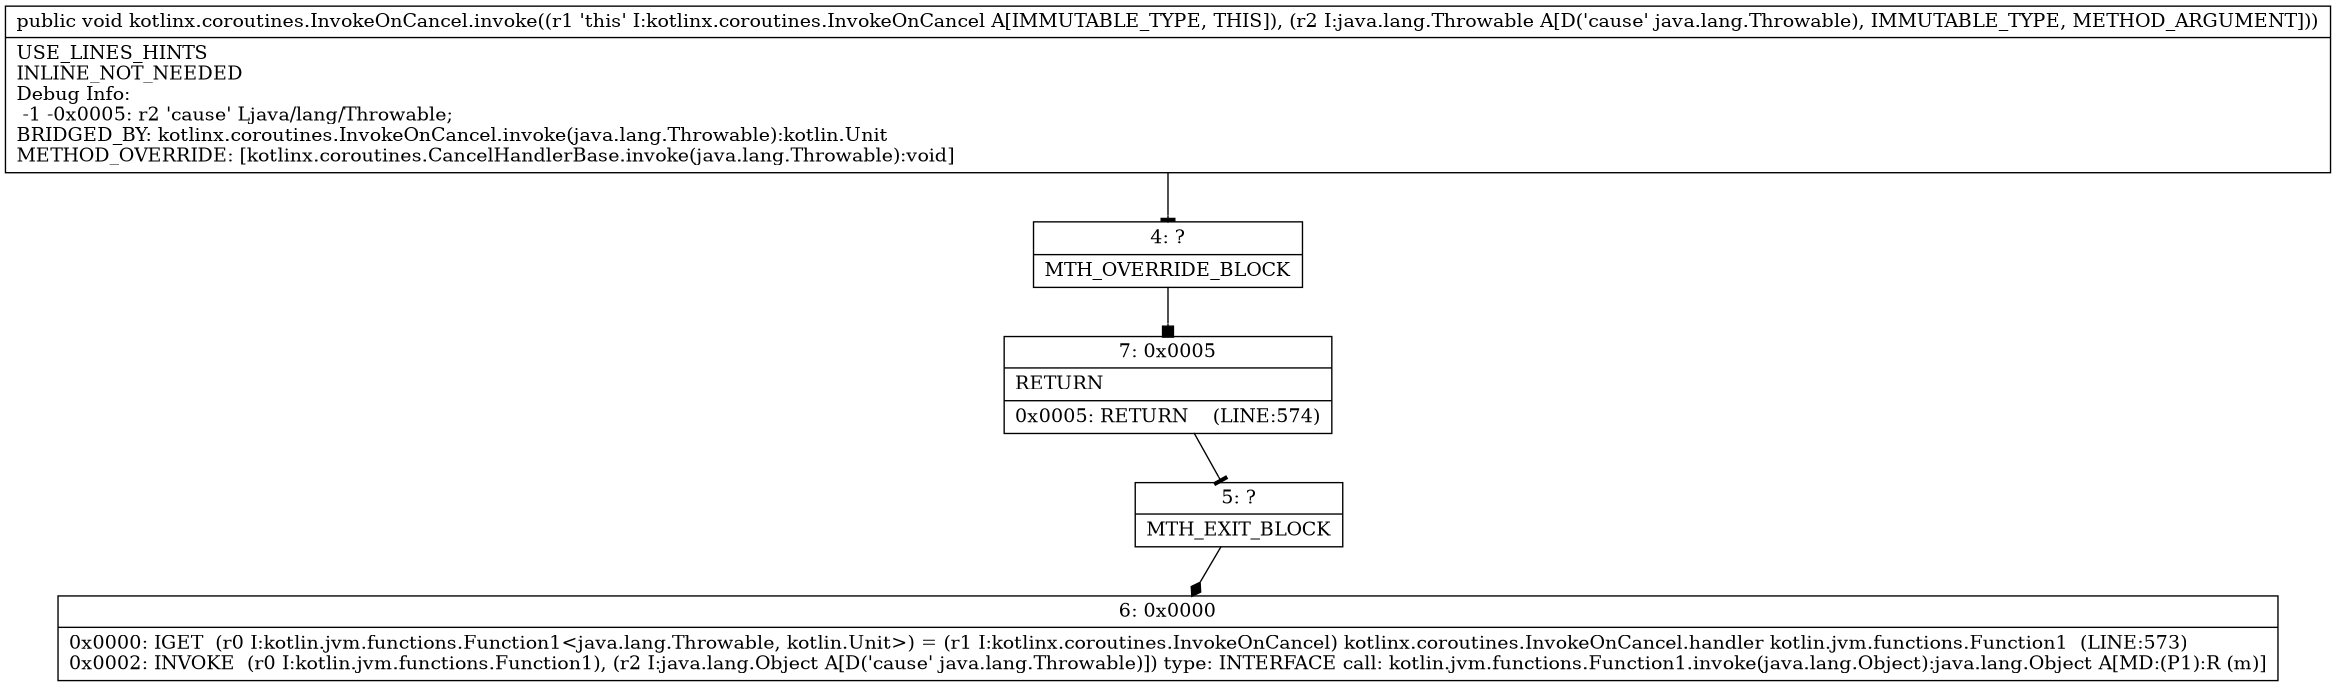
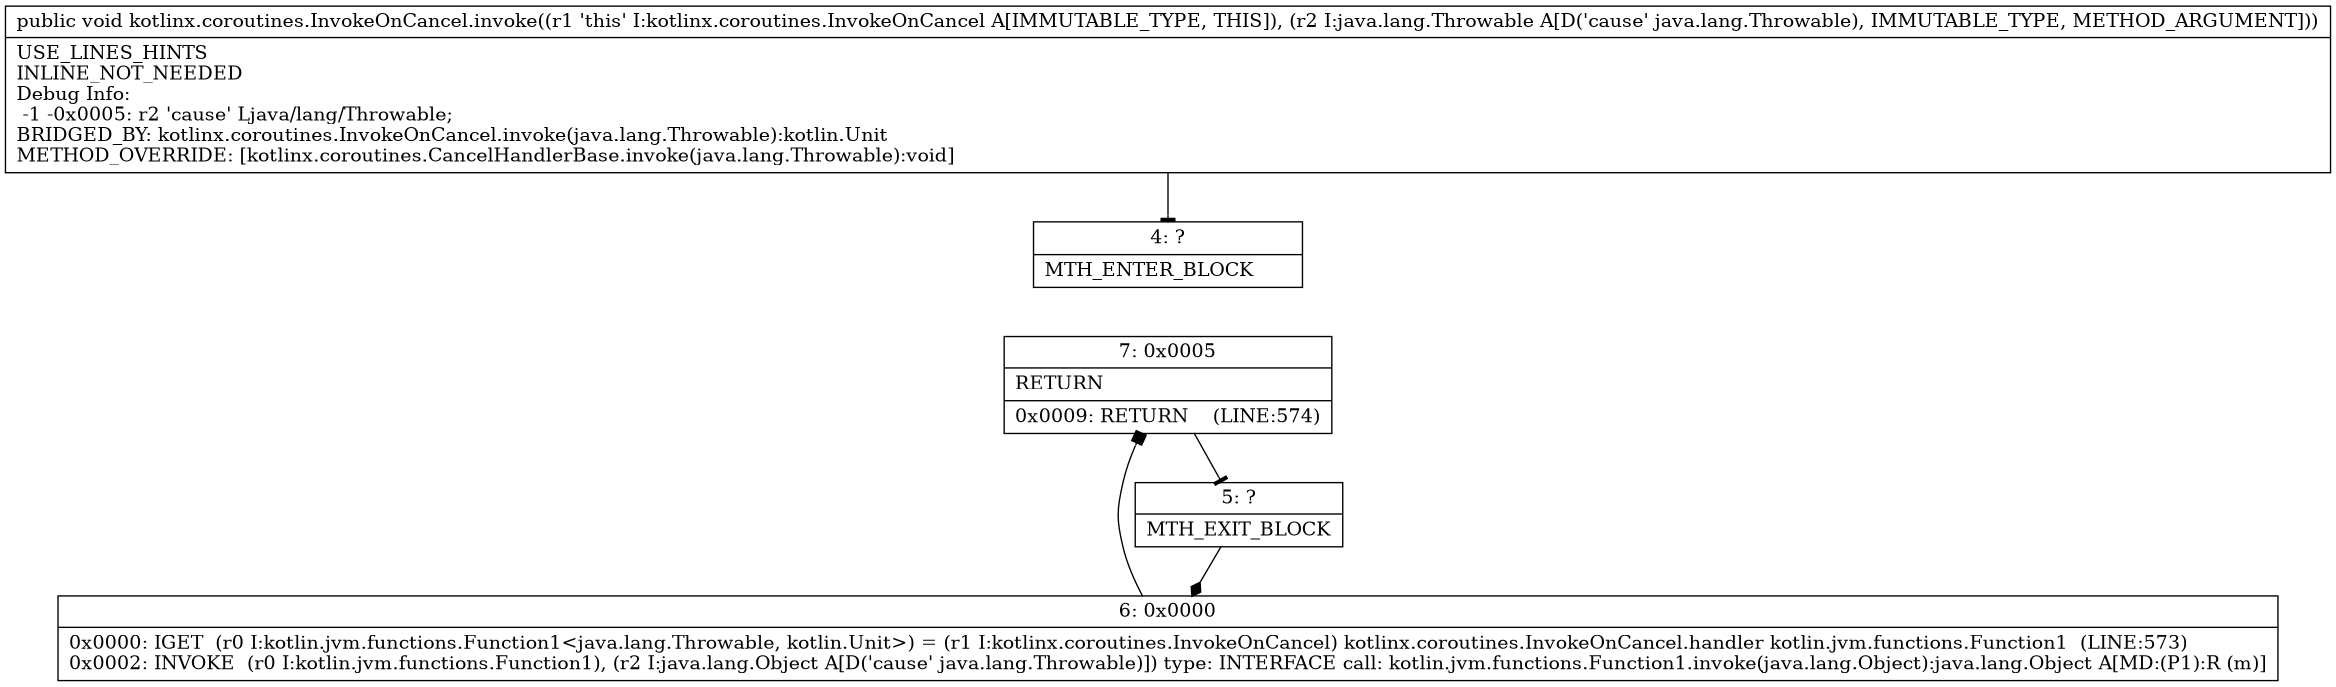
(1168, 270) -> (1150, 270)
(1168, 305) -> (1118, 522)
(1168, 416) -> (1168, 416)
